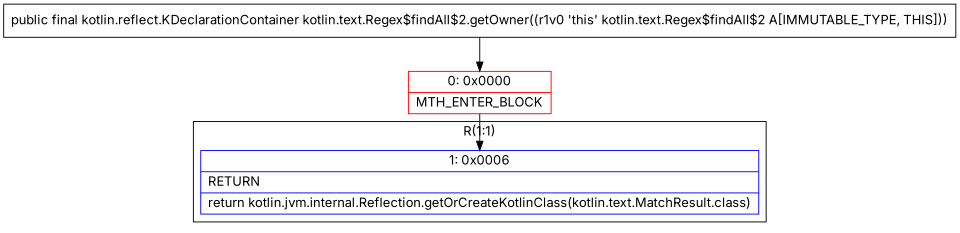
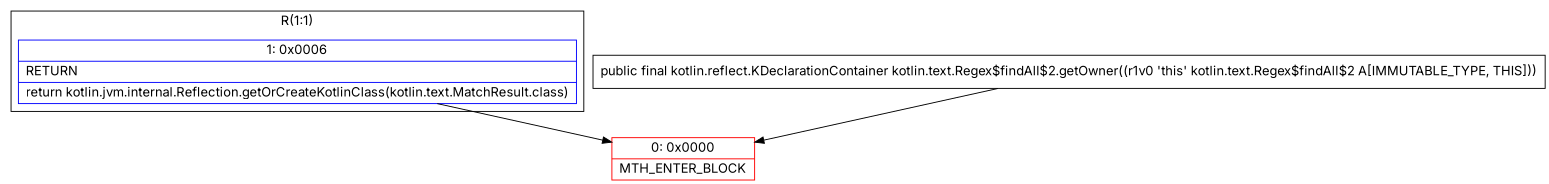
(480, 127) -> (520, 122)
